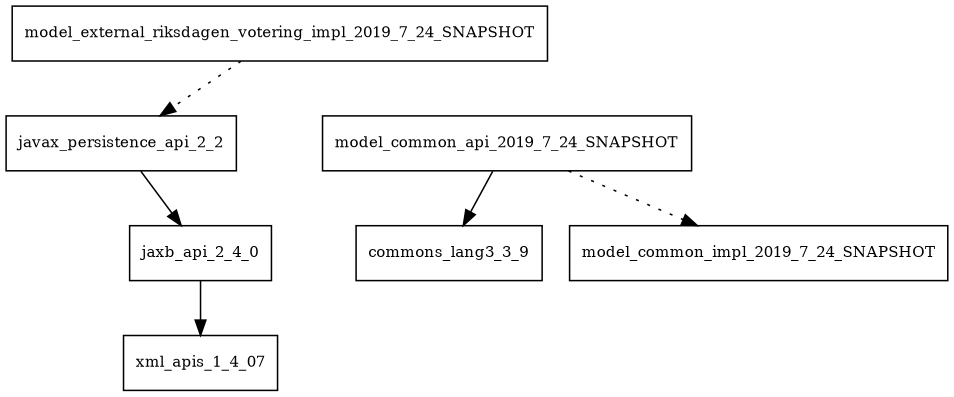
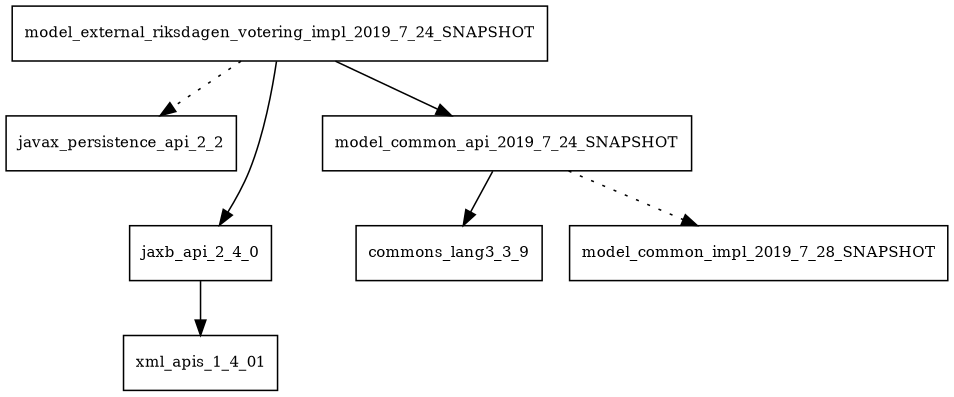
none -> (386, 85)
(156, 192) -> (260, 139)
(759, 253) -> (759, 253)
(201, 363) -> (201, 363)
